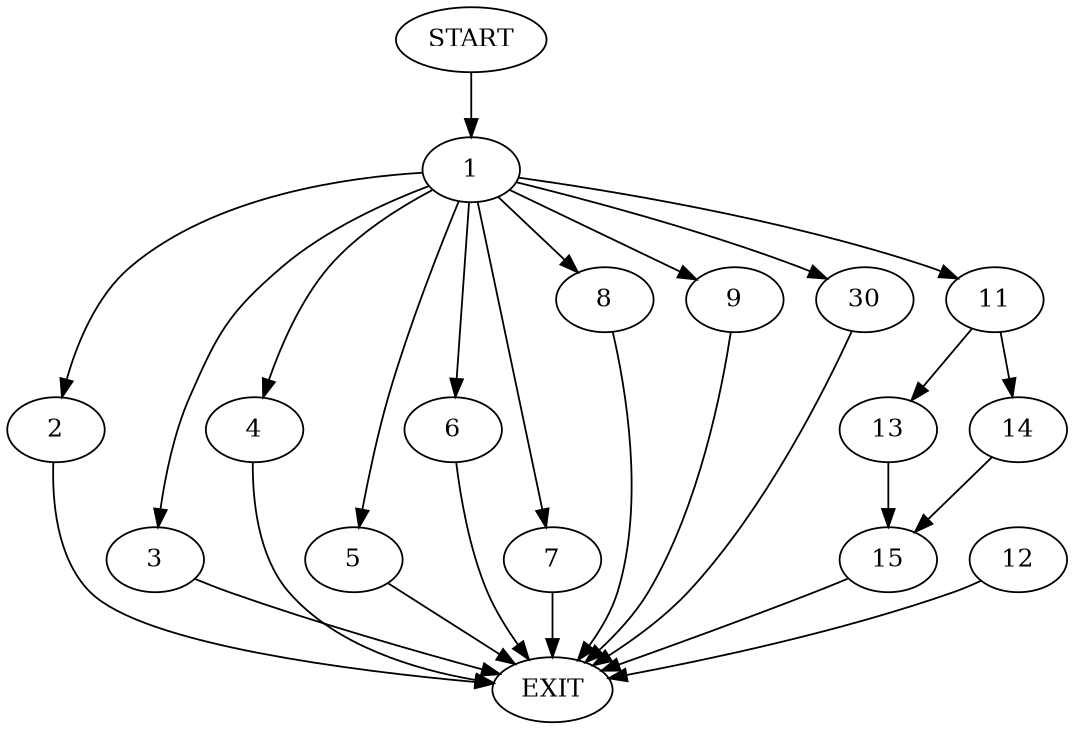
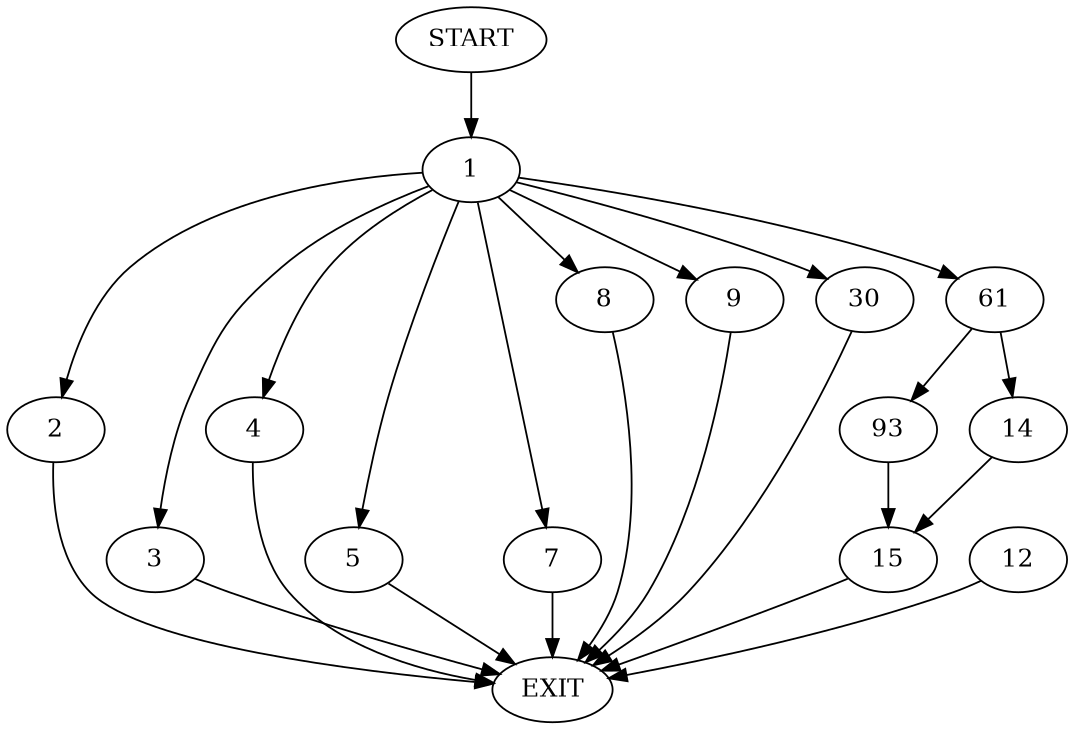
(995, 300) -> (995, 300)
(453, 430) -> none
(888, 430) -> (888, 430)
